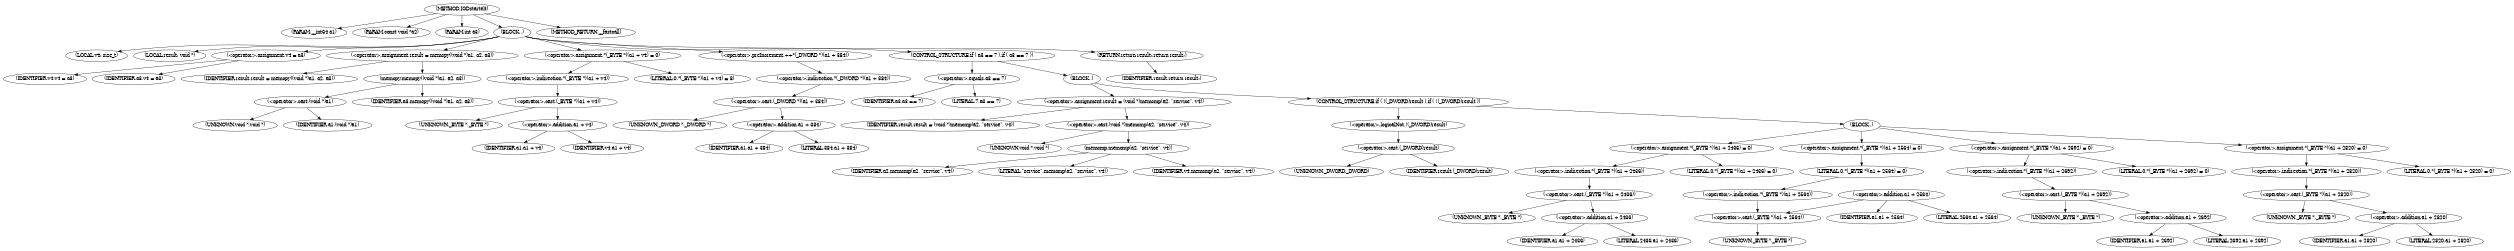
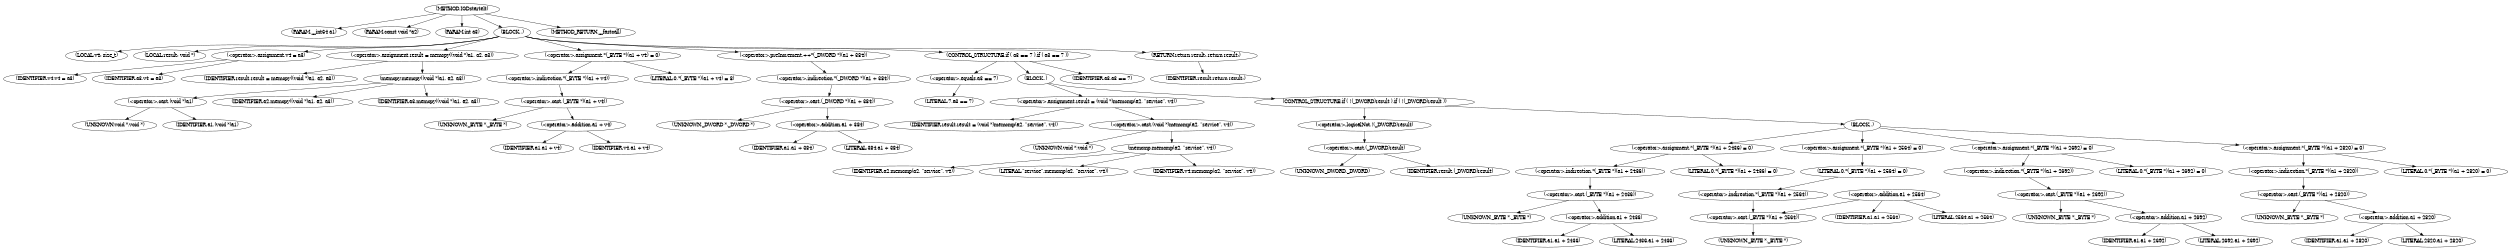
(934, 90) -> (1054, 67)
none -> (283, 102)
